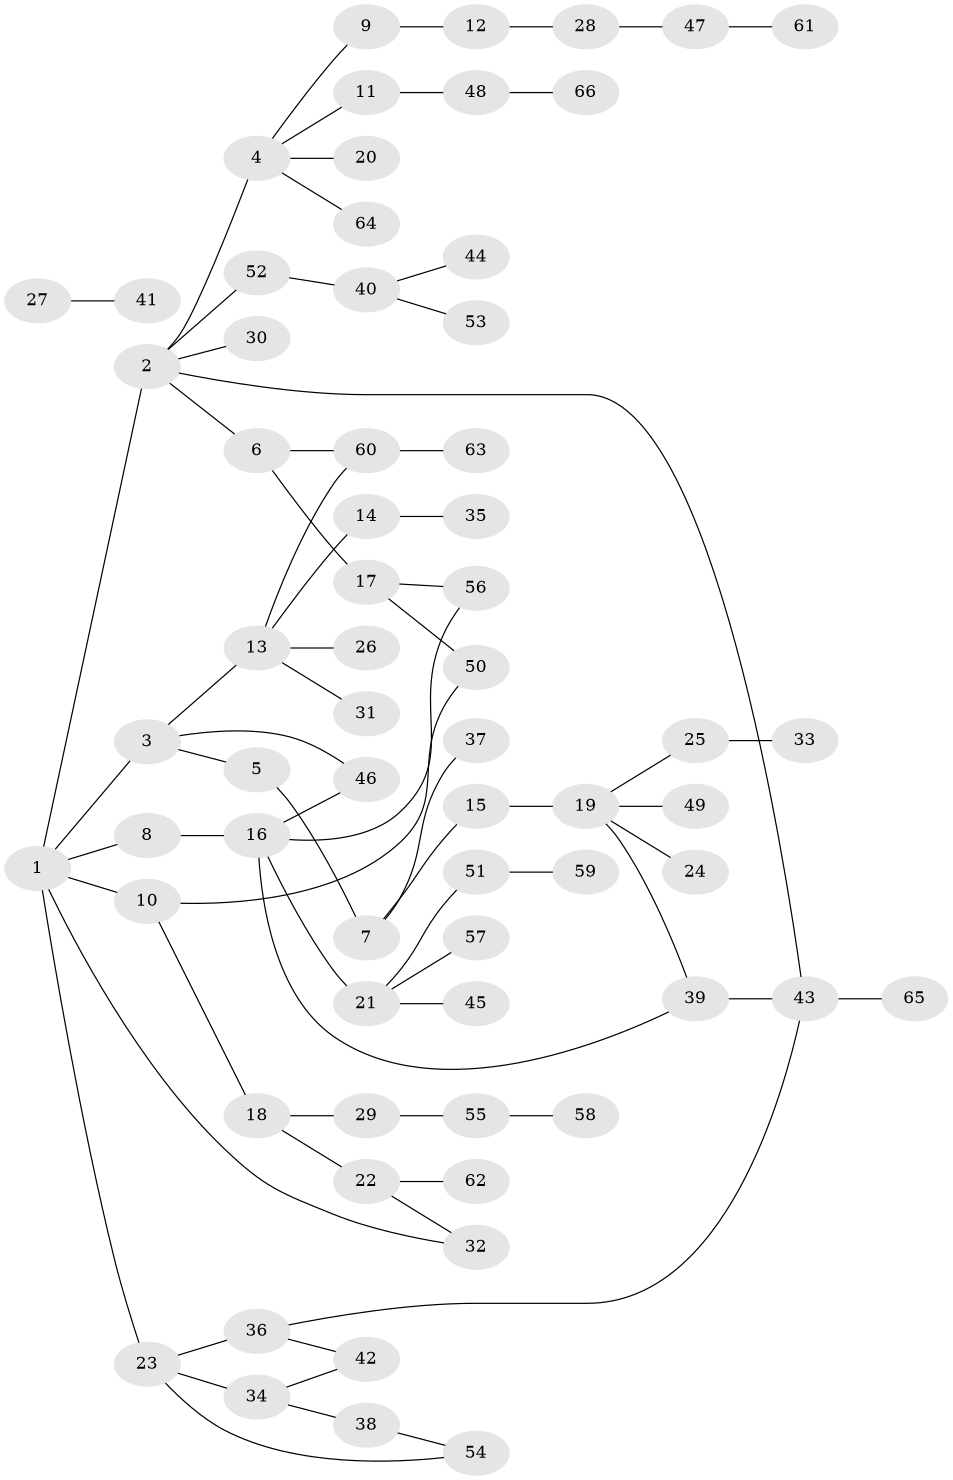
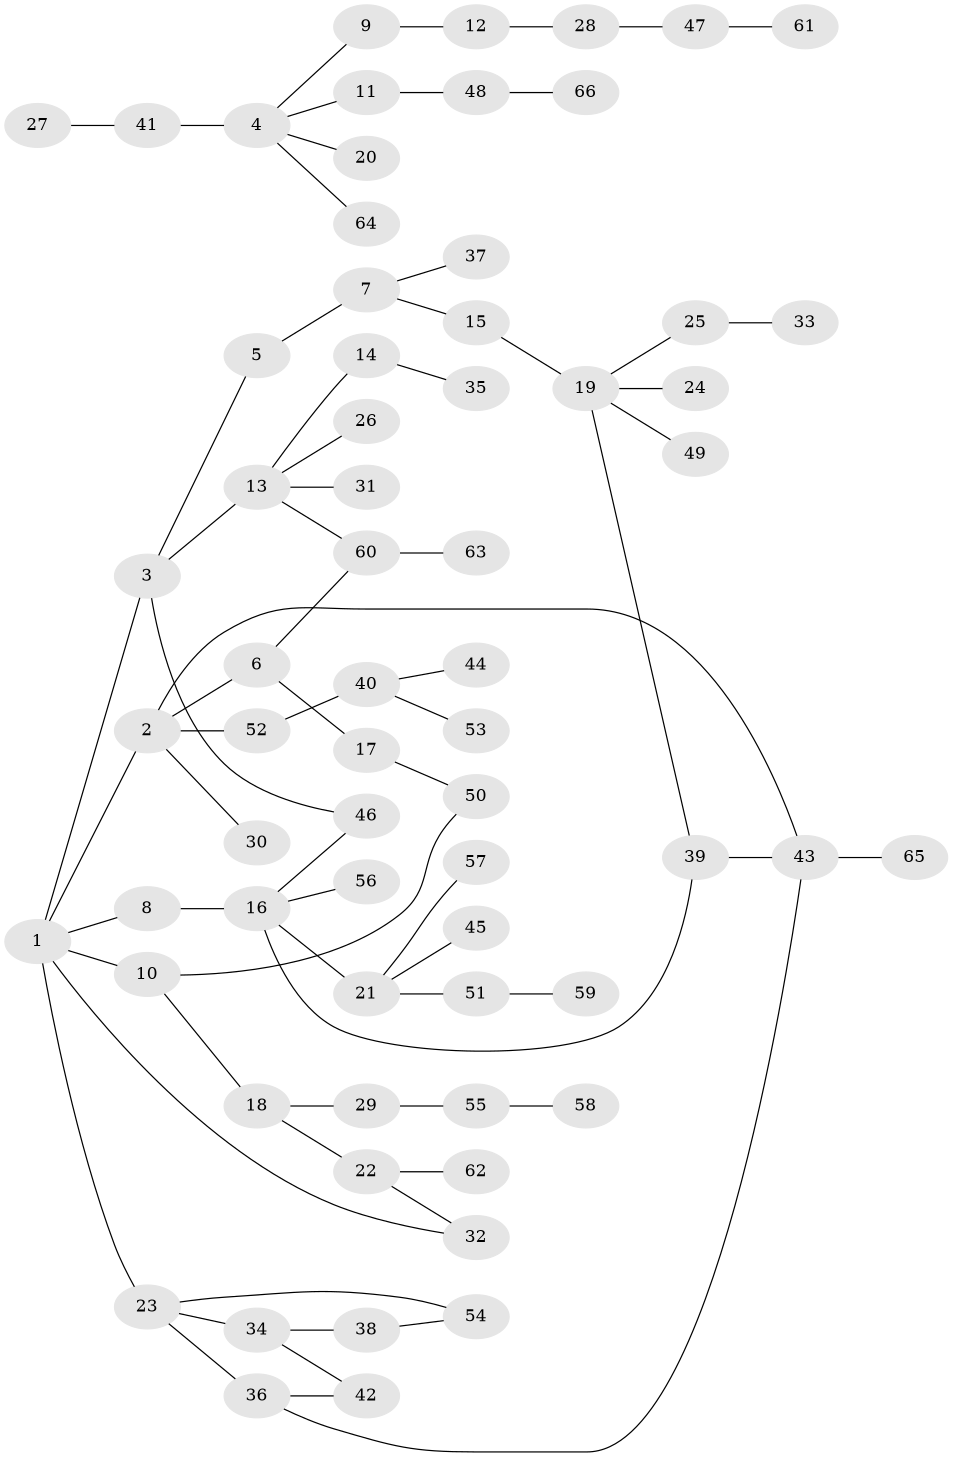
(213, 267) -> (202, 125)
(421, 585) -> none
